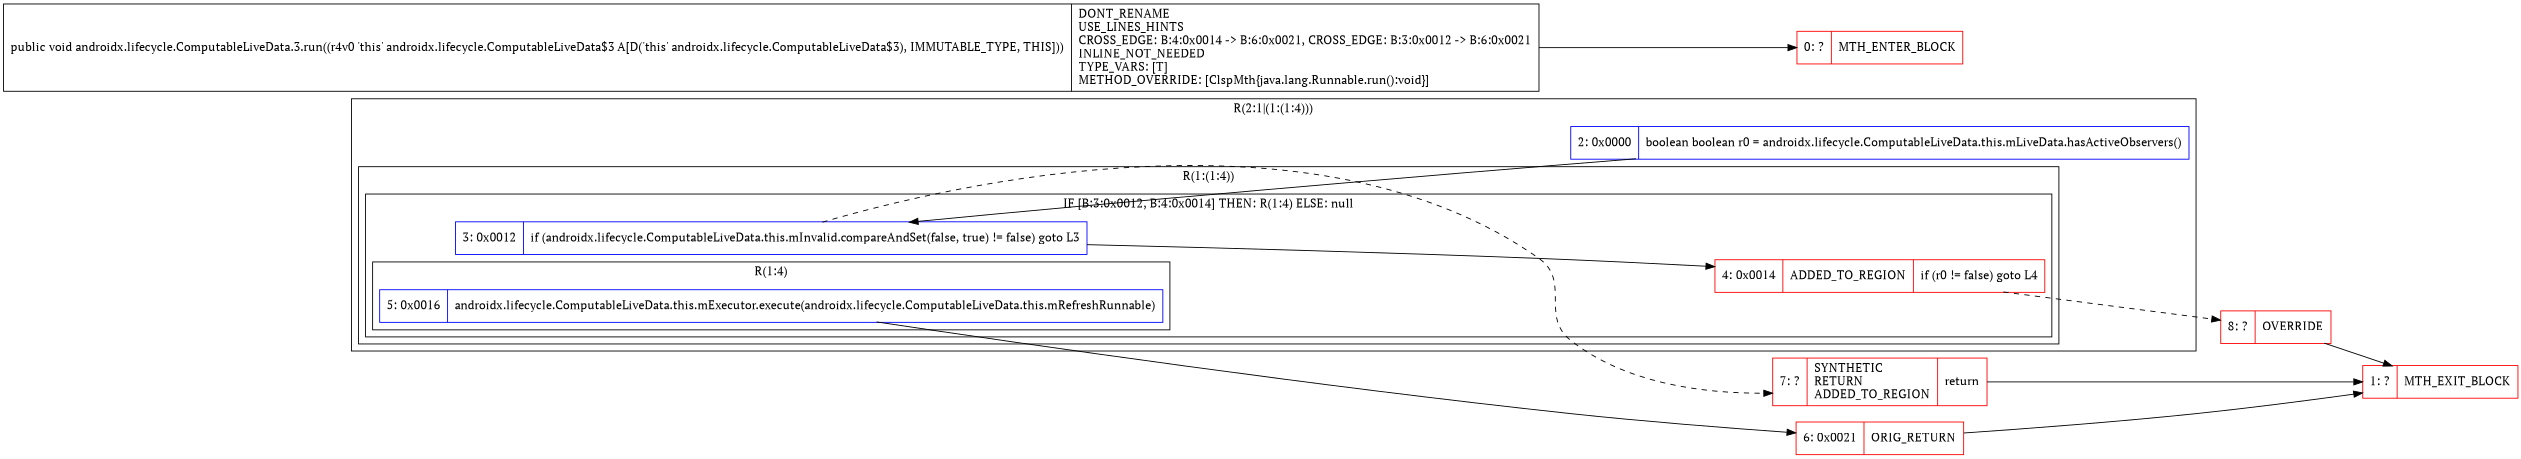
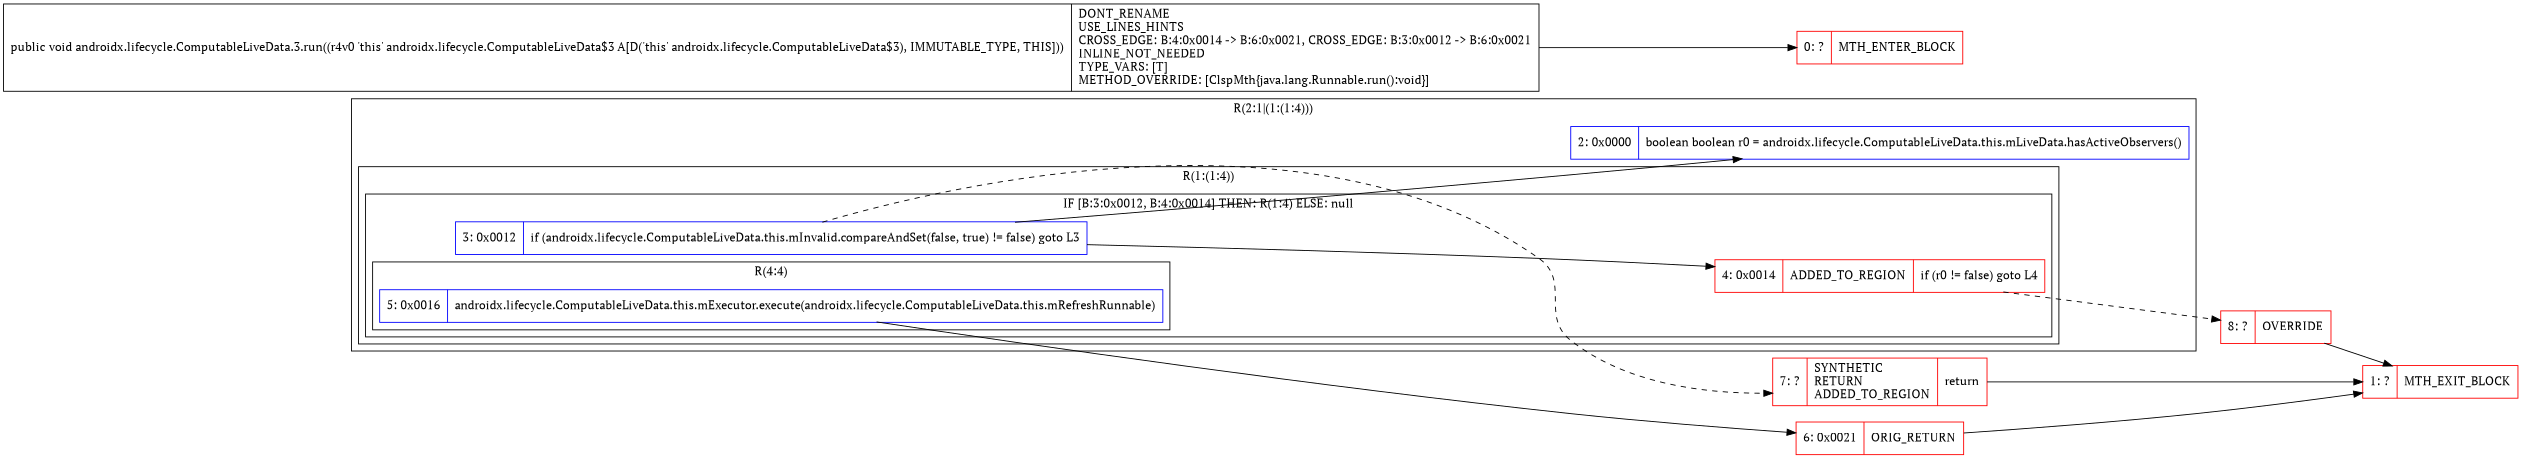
(1295, 187) -> (1428, 188)
(771, 272) -> (771, 272)
